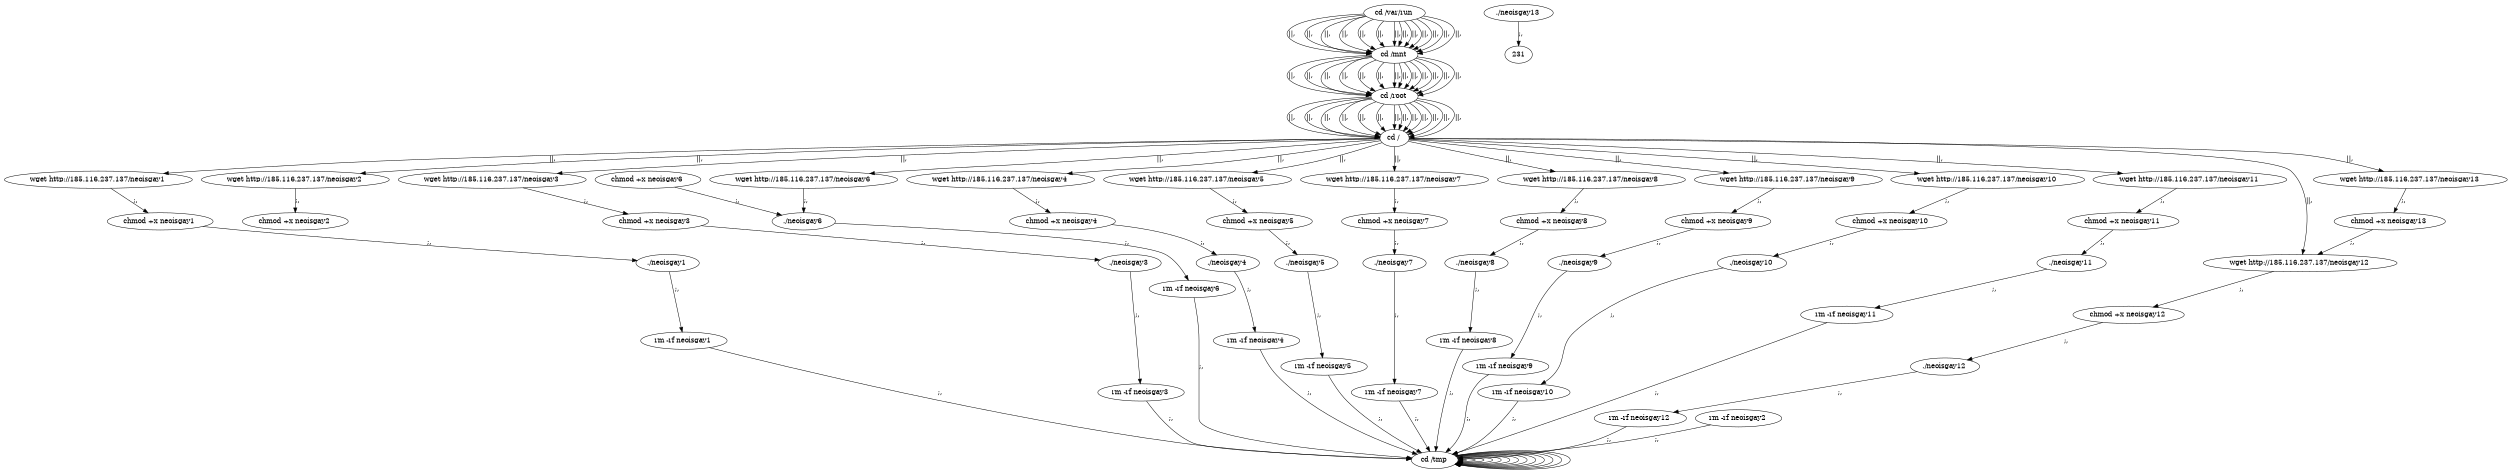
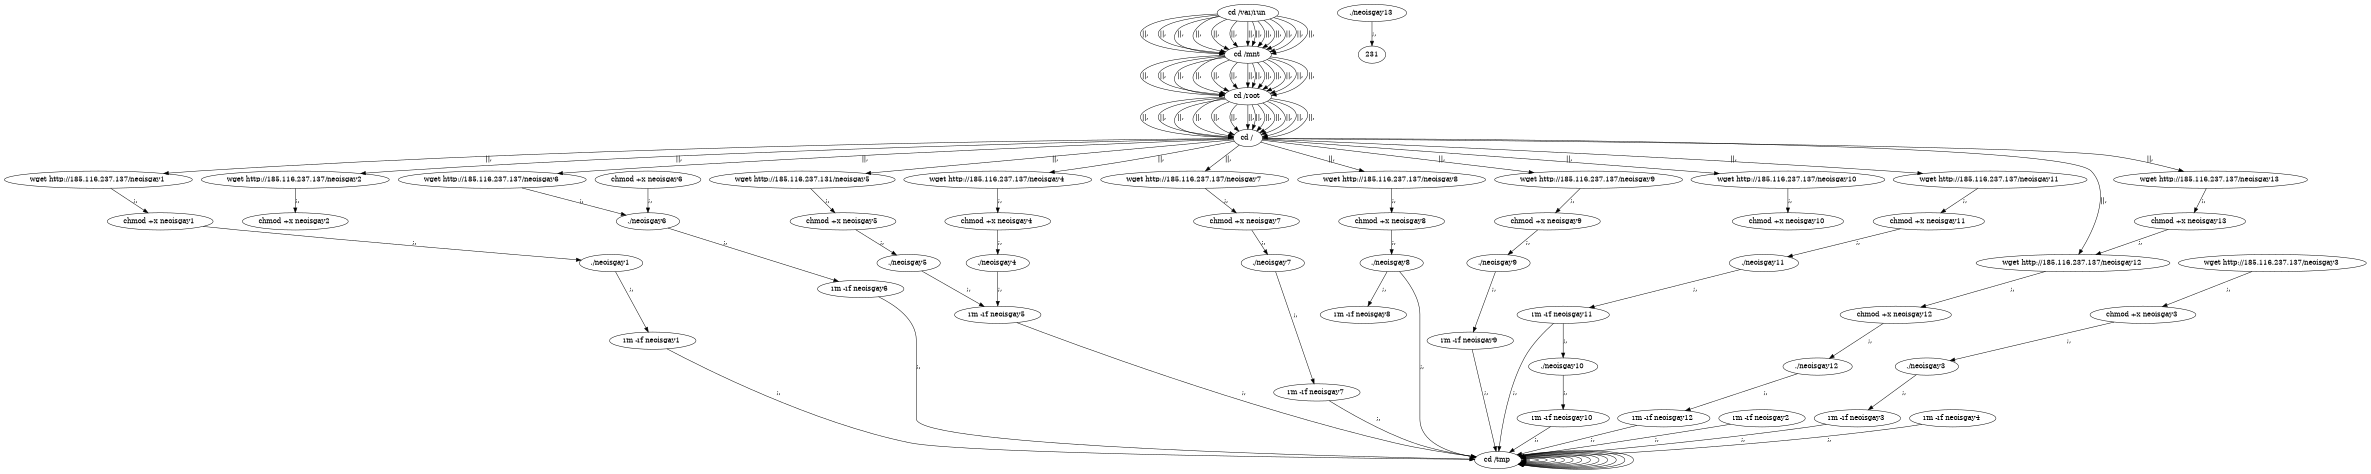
(971, 152) -> none
(1198, 180) -> (802, 180)
(1822, 242) -> (1563, 338)
(1247, 298) -> (998, 286)
(1446, 397) -> (1420, 377)
